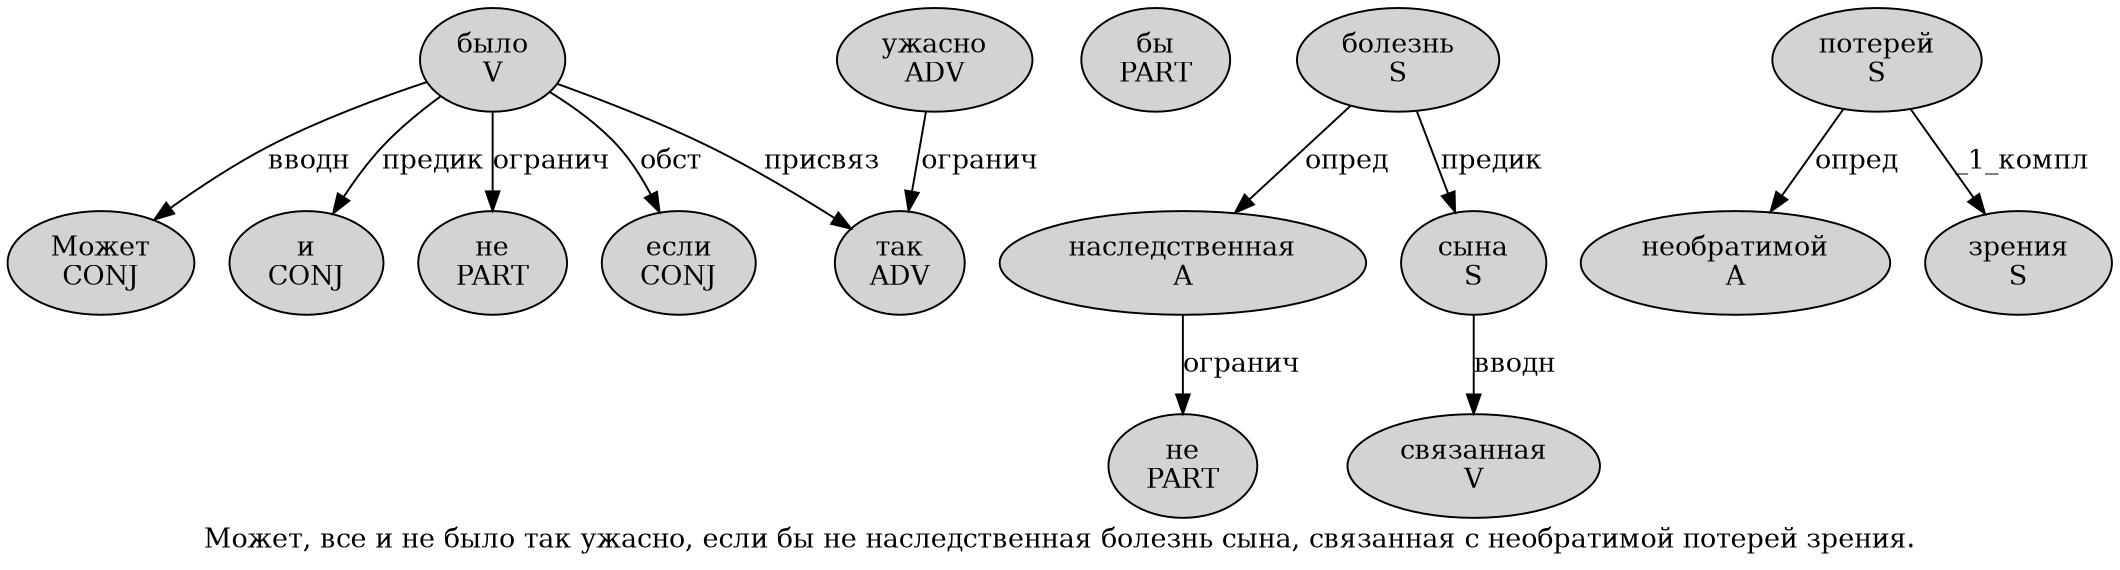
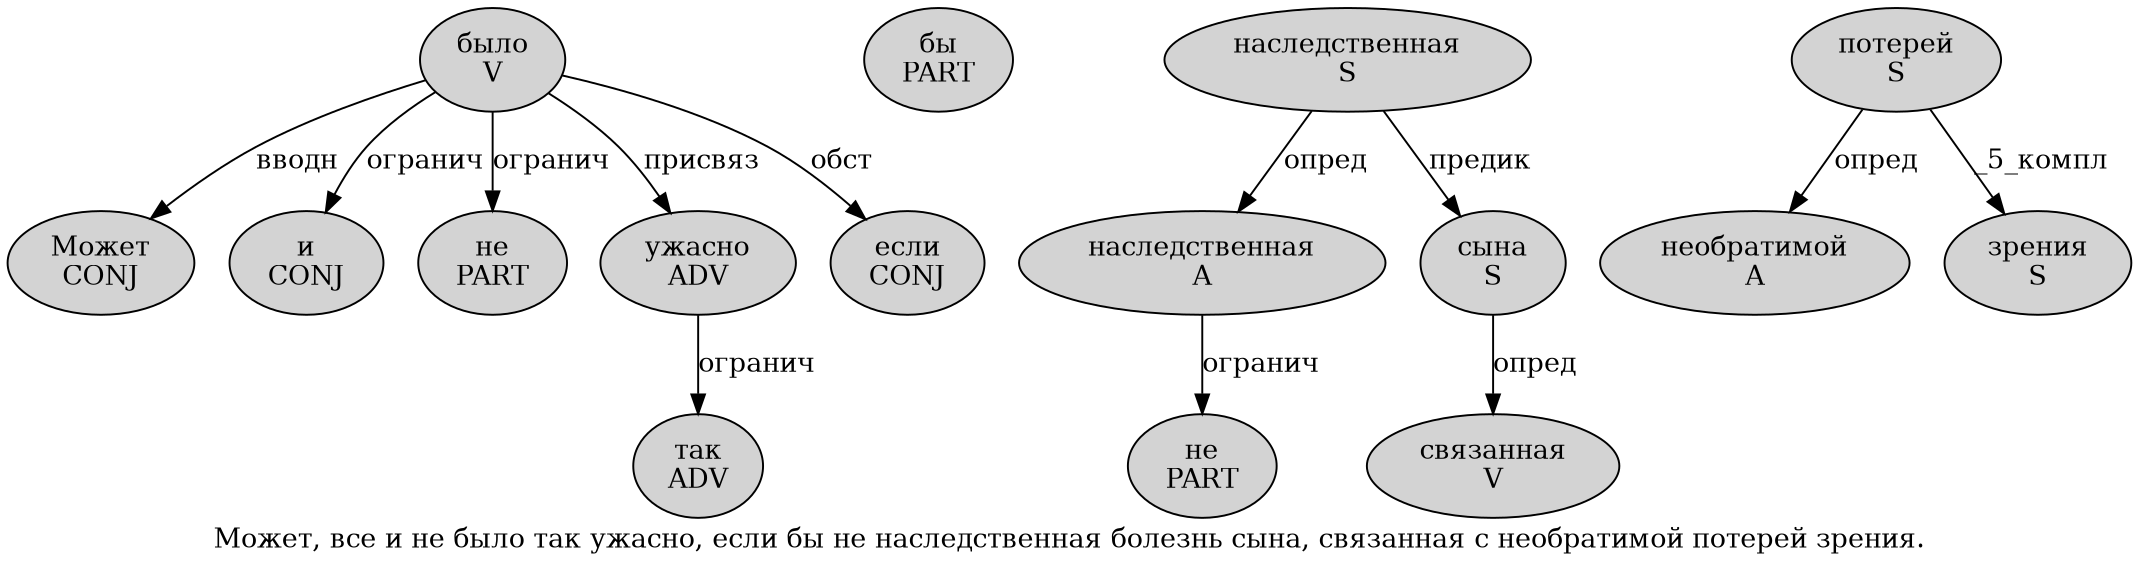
(1398, 60) -> (1348, 60)
(700, 142) -> (610, 139)
(433, 161) -> (426, 161)
(2022, 161) -> (2042, 161)
(1515, 364) -> (1535, 364)
